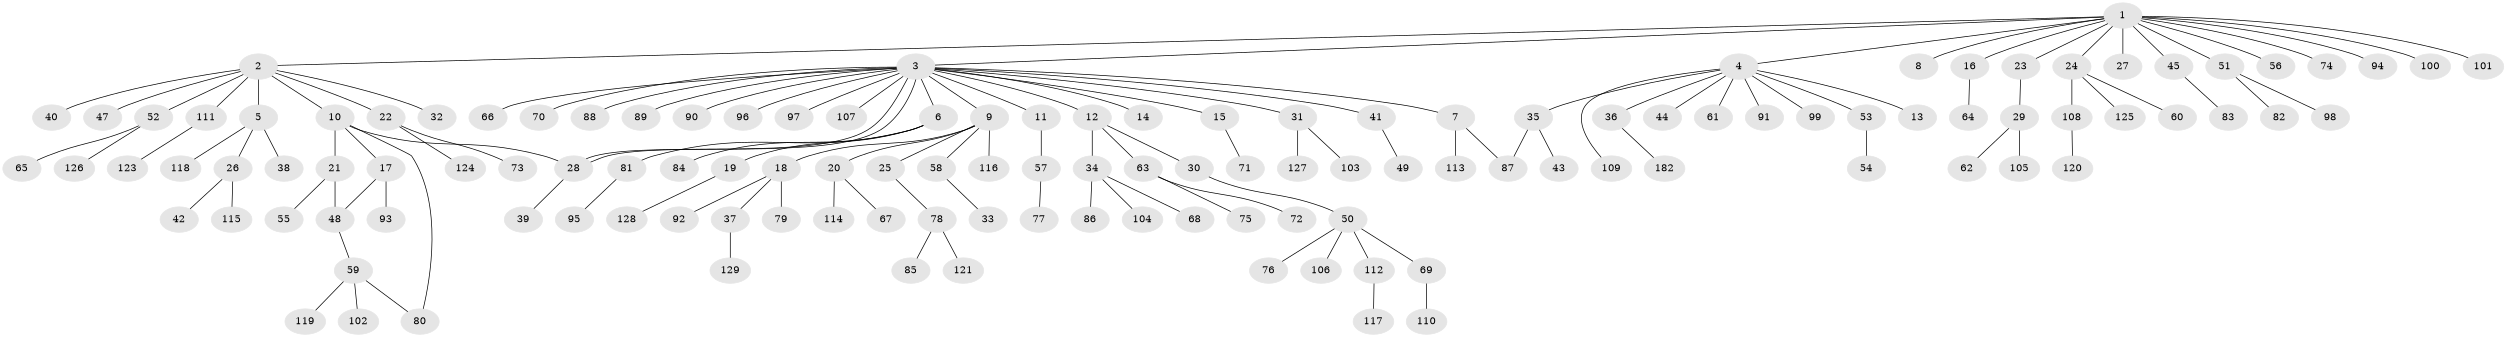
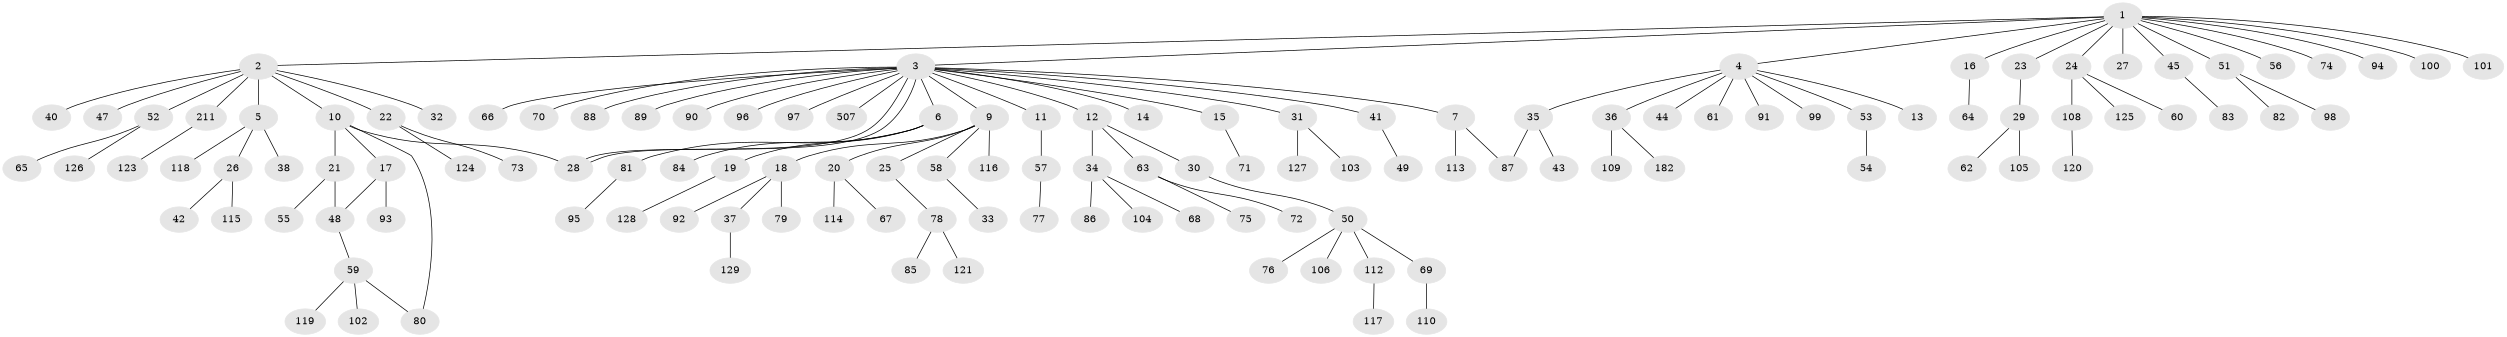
(1919, 67) -> none
(1587, 104) -> (1611, 143)
(206, 118) -> (206, 118)
(846, 118) -> (846, 118)
(523, 220) -> none
